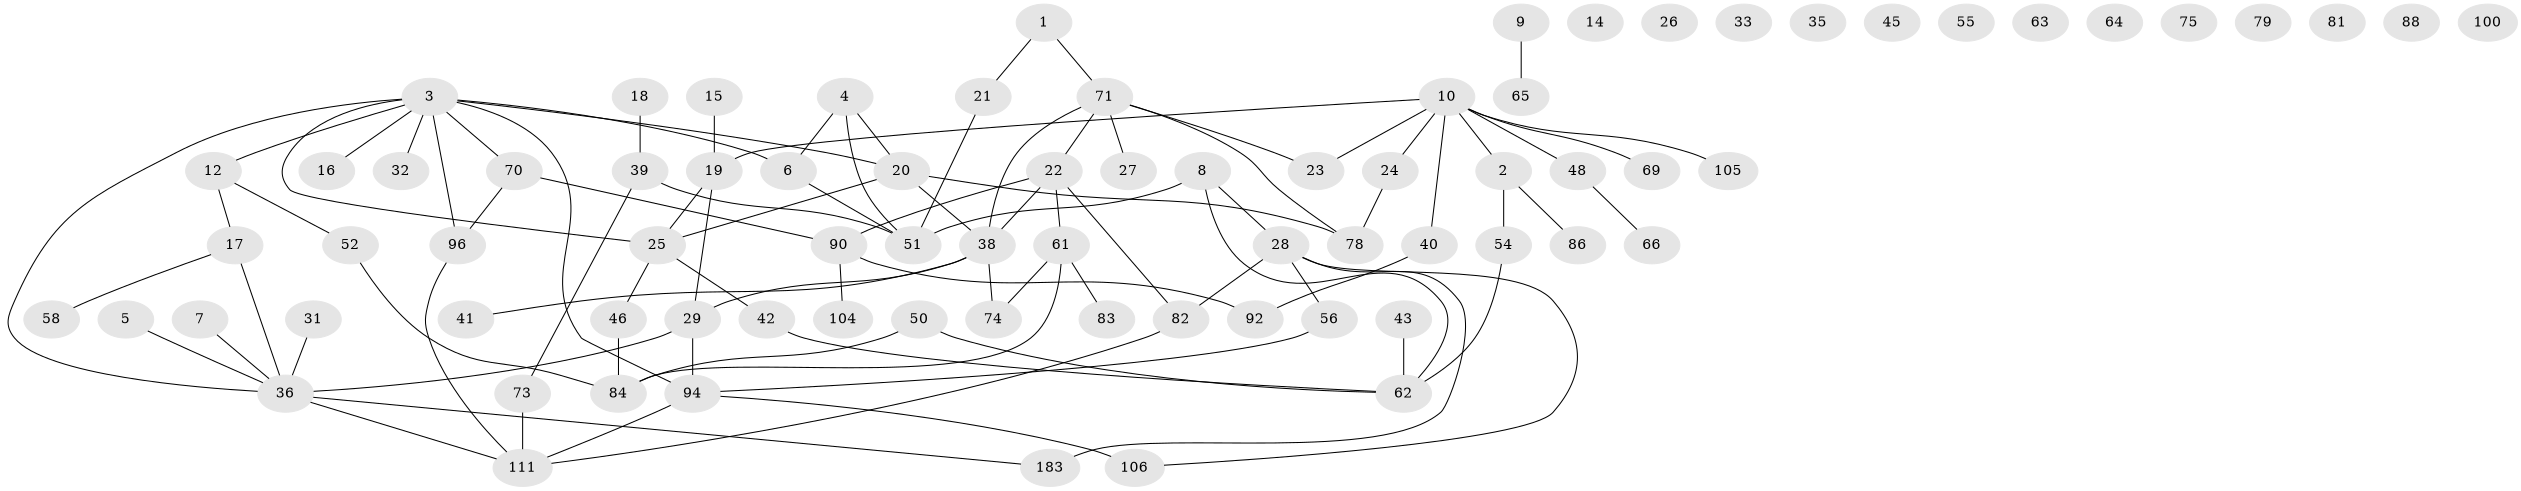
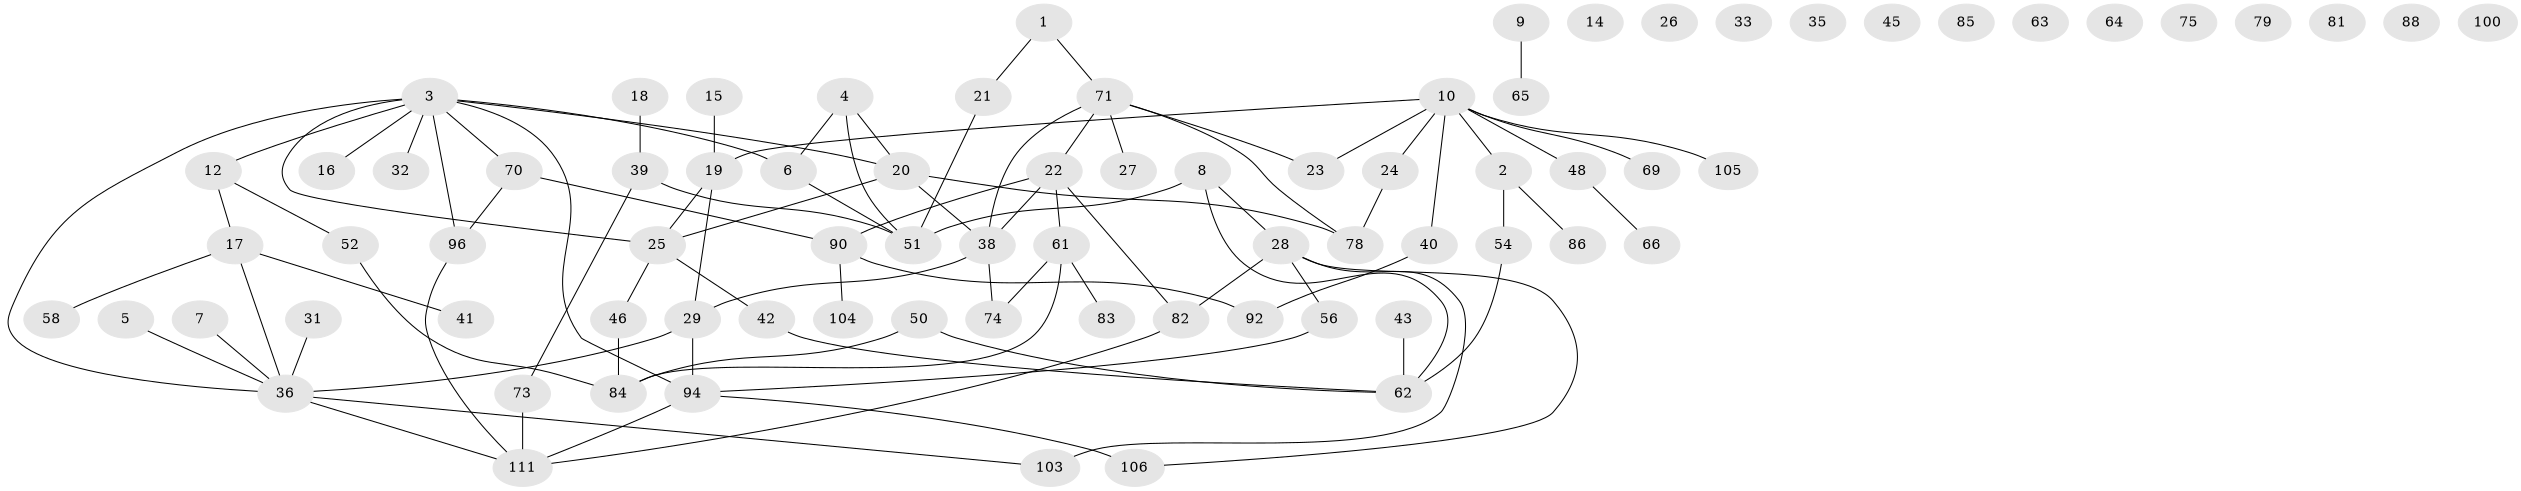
(1966, 23) -> (1966, 23)
(707, 292) -> (350, 282)
(1050, 468) -> (1050, 468)
